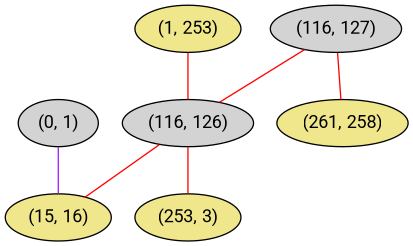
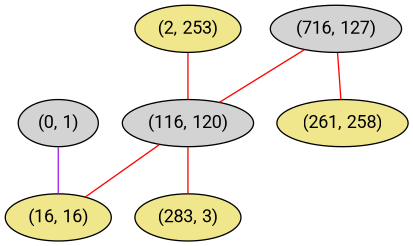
(188, 29) -> (188, 29)
(336, 29) -> (336, 29)
(188, 123) -> (188, 123)
(58, 217) -> (58, 217)
(188, 217) -> (188, 217)
